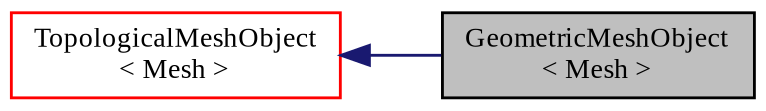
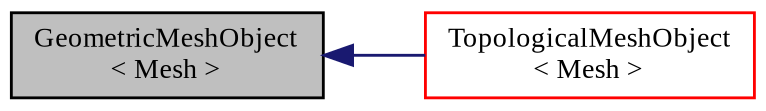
(406, 55) -> (389, 55)
